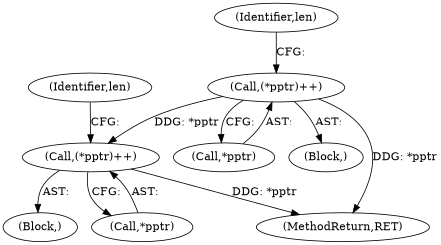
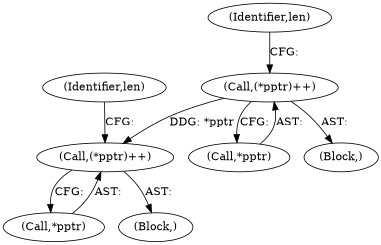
(343, 227) -> none
